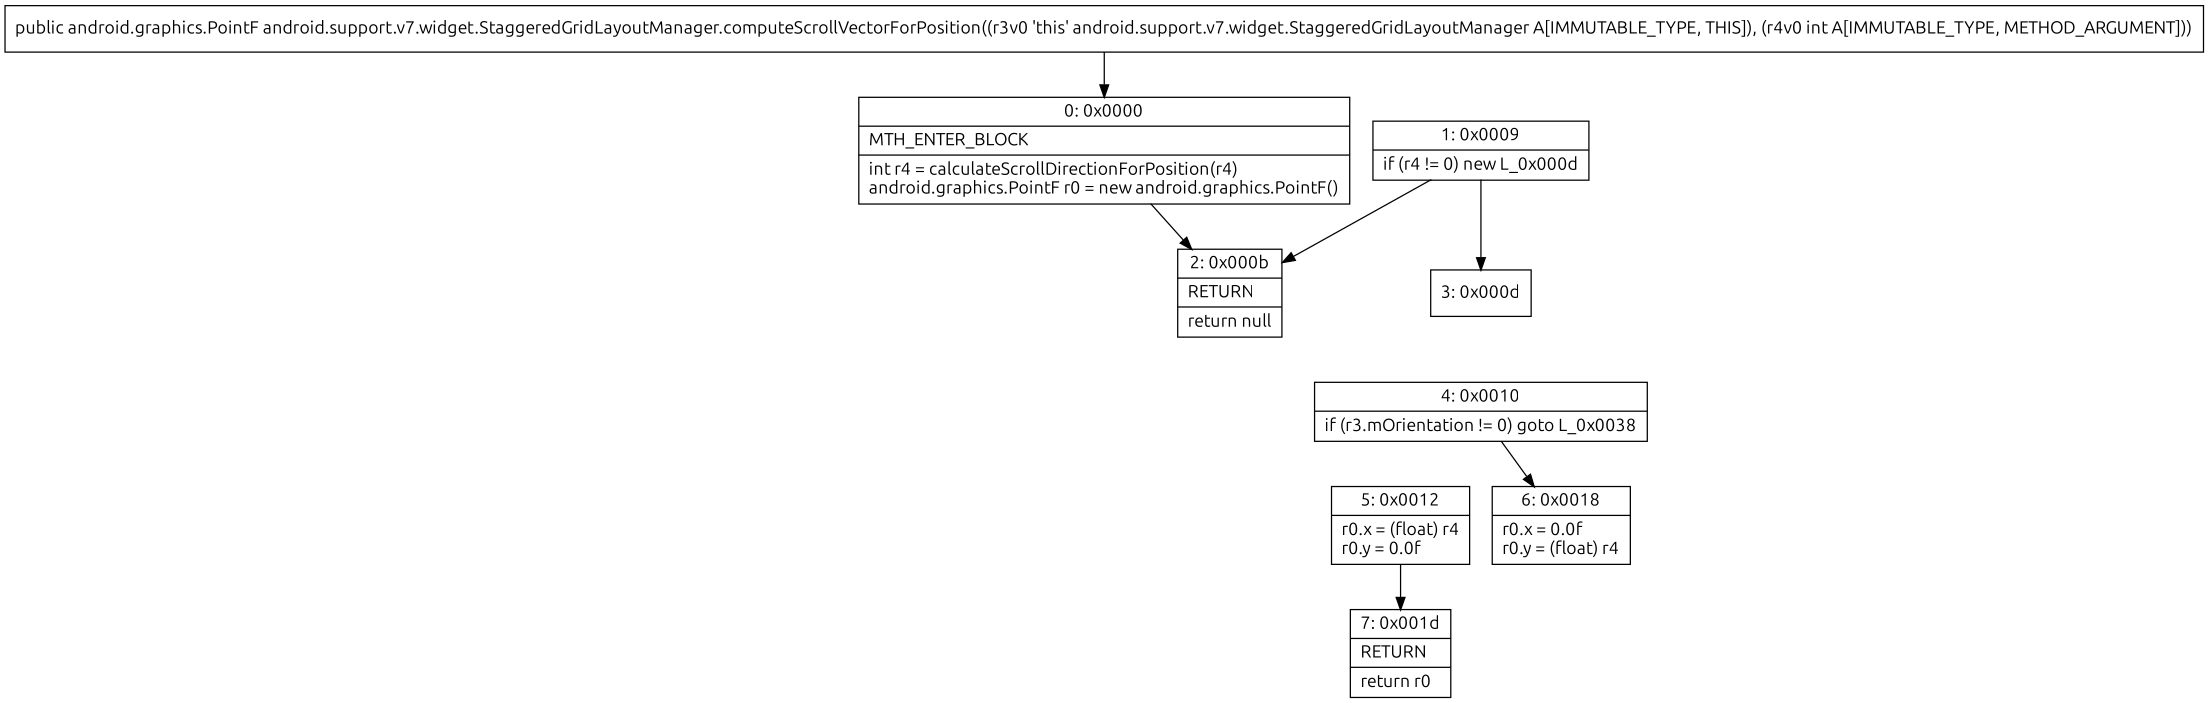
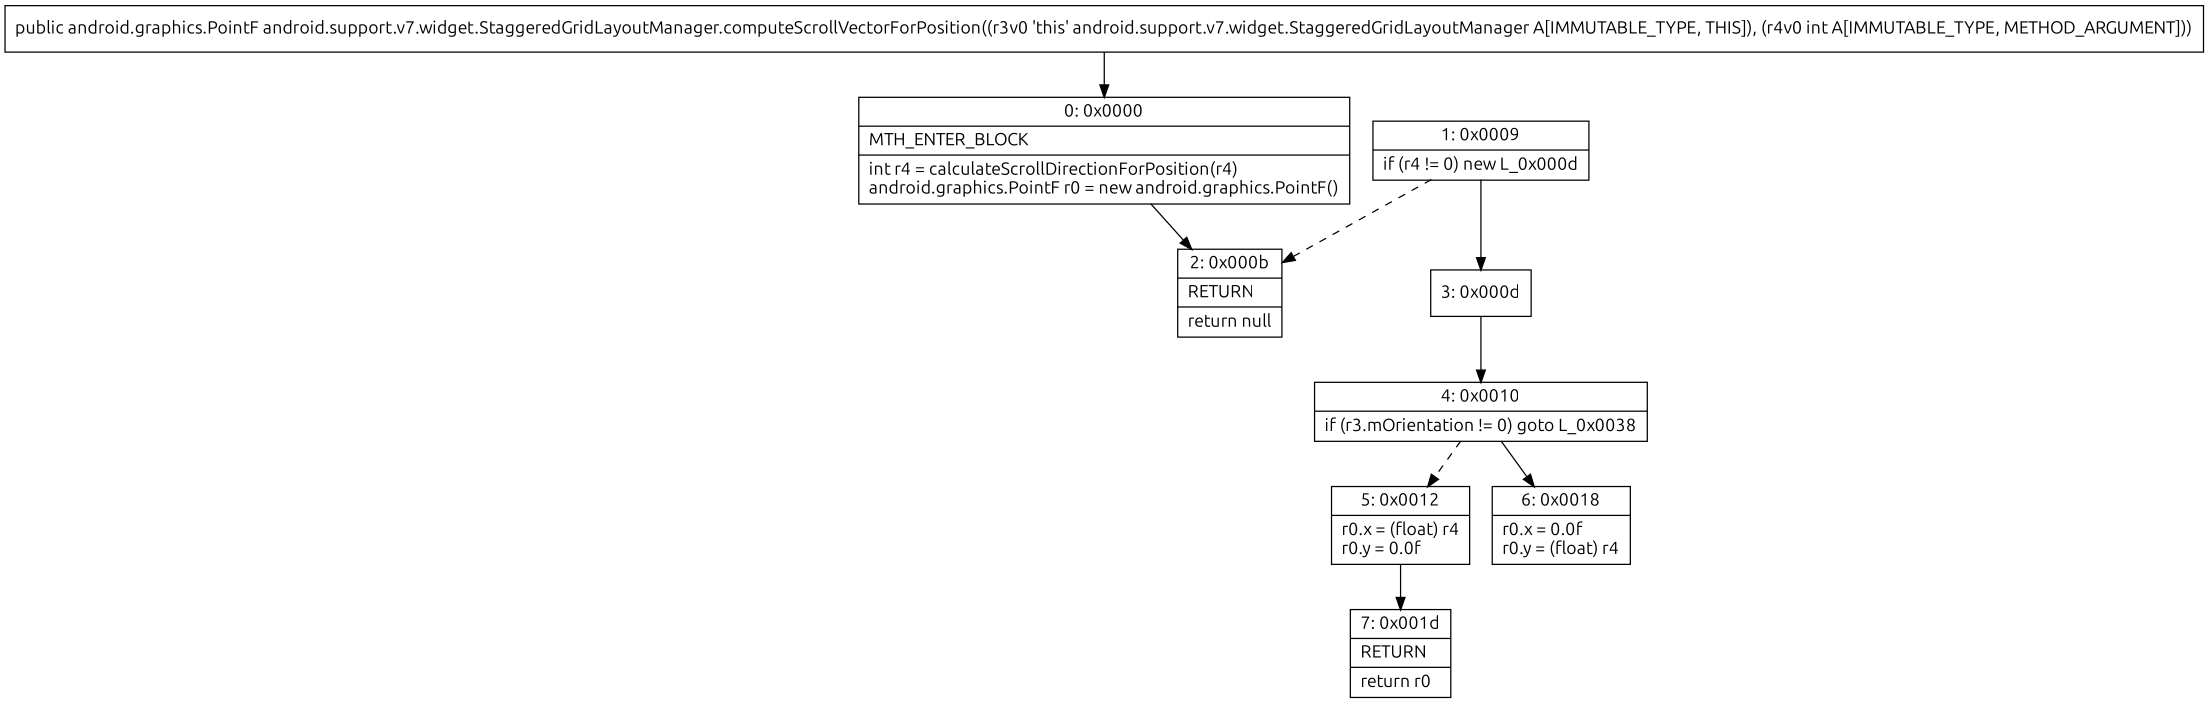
(1362, 218) -> (1362, 218)
none -> (1481, 343)
none -> (1448, 459)
